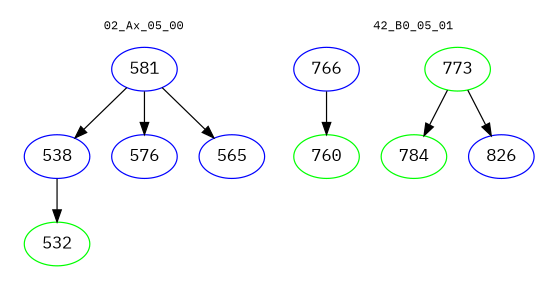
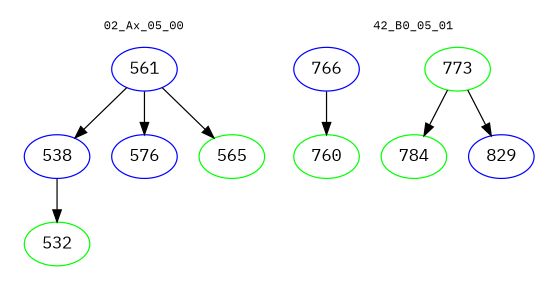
(144, 69) -> (144, 69)
(232, 157) -> (232, 157)
(501, 157) -> (501, 157)
